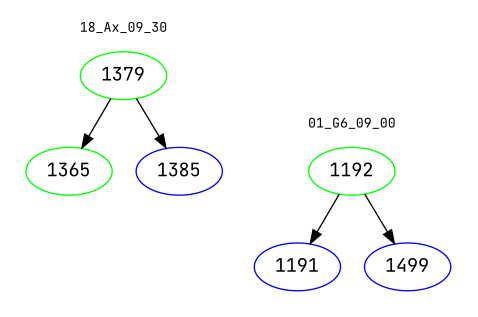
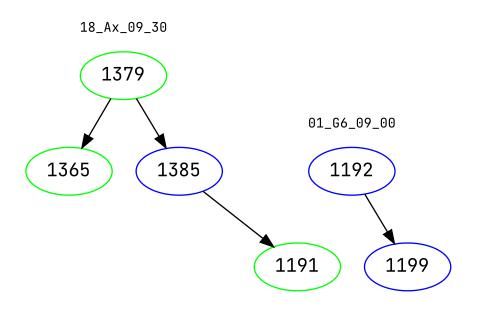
(352, 171) -> (352, 171)
(328, 213) -> (233, 215)
(297, 267) -> (297, 267)
(408, 267) -> (408, 267)
